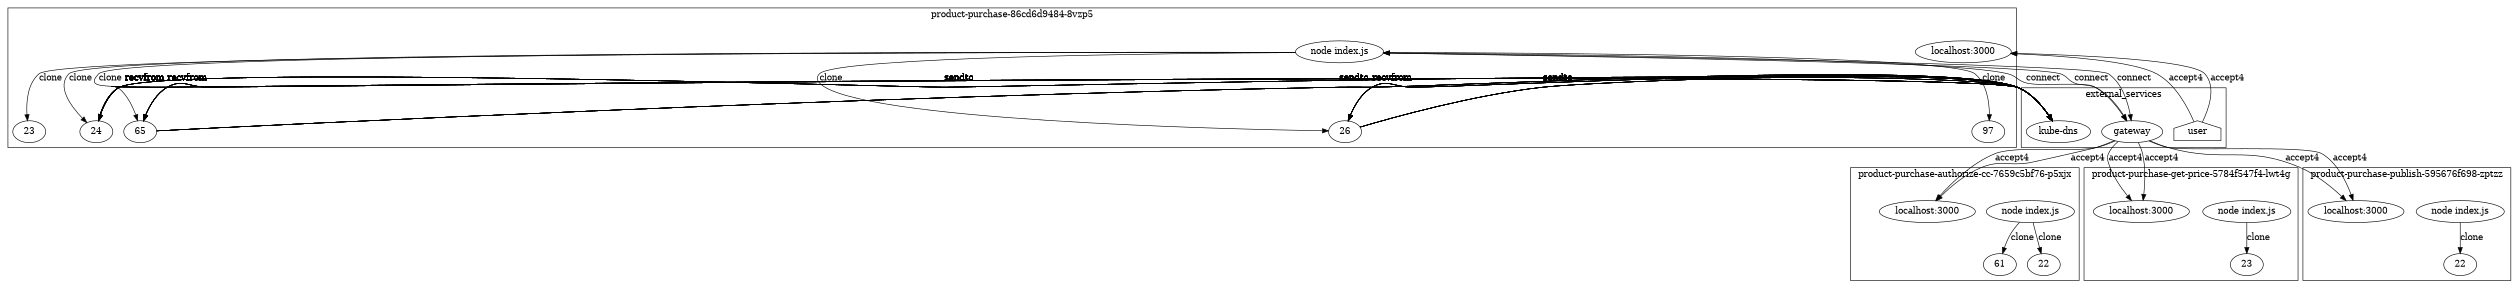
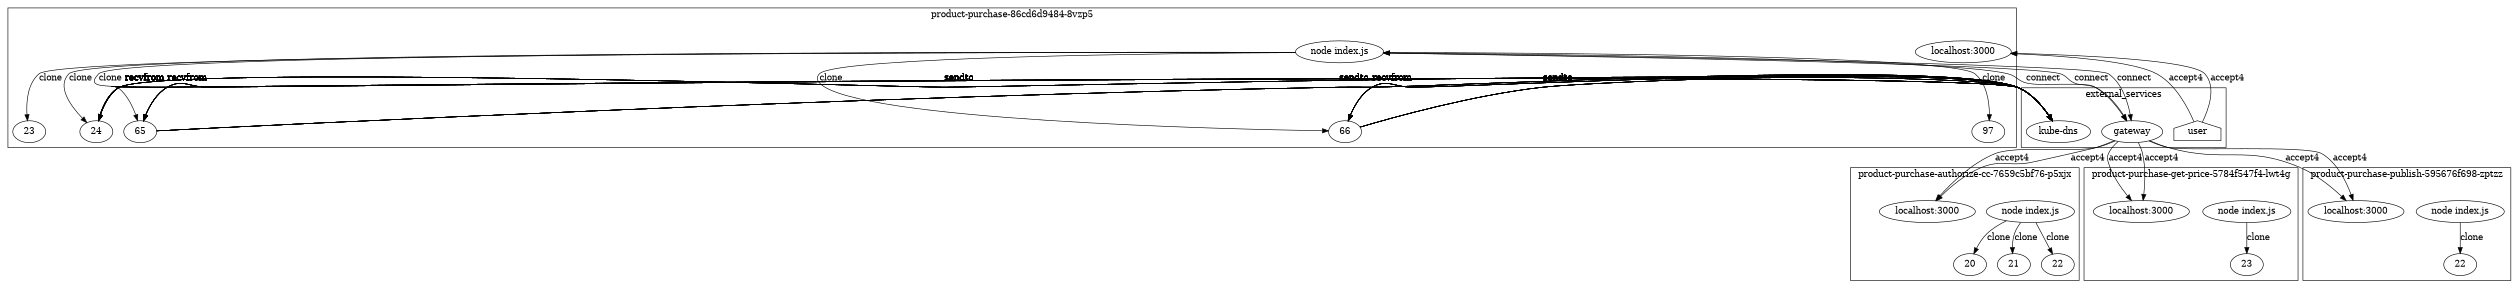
(1345, 132) -> (1345, 132)
none -> (1970, 265)
(2000, 265) -> (2014, 265)
